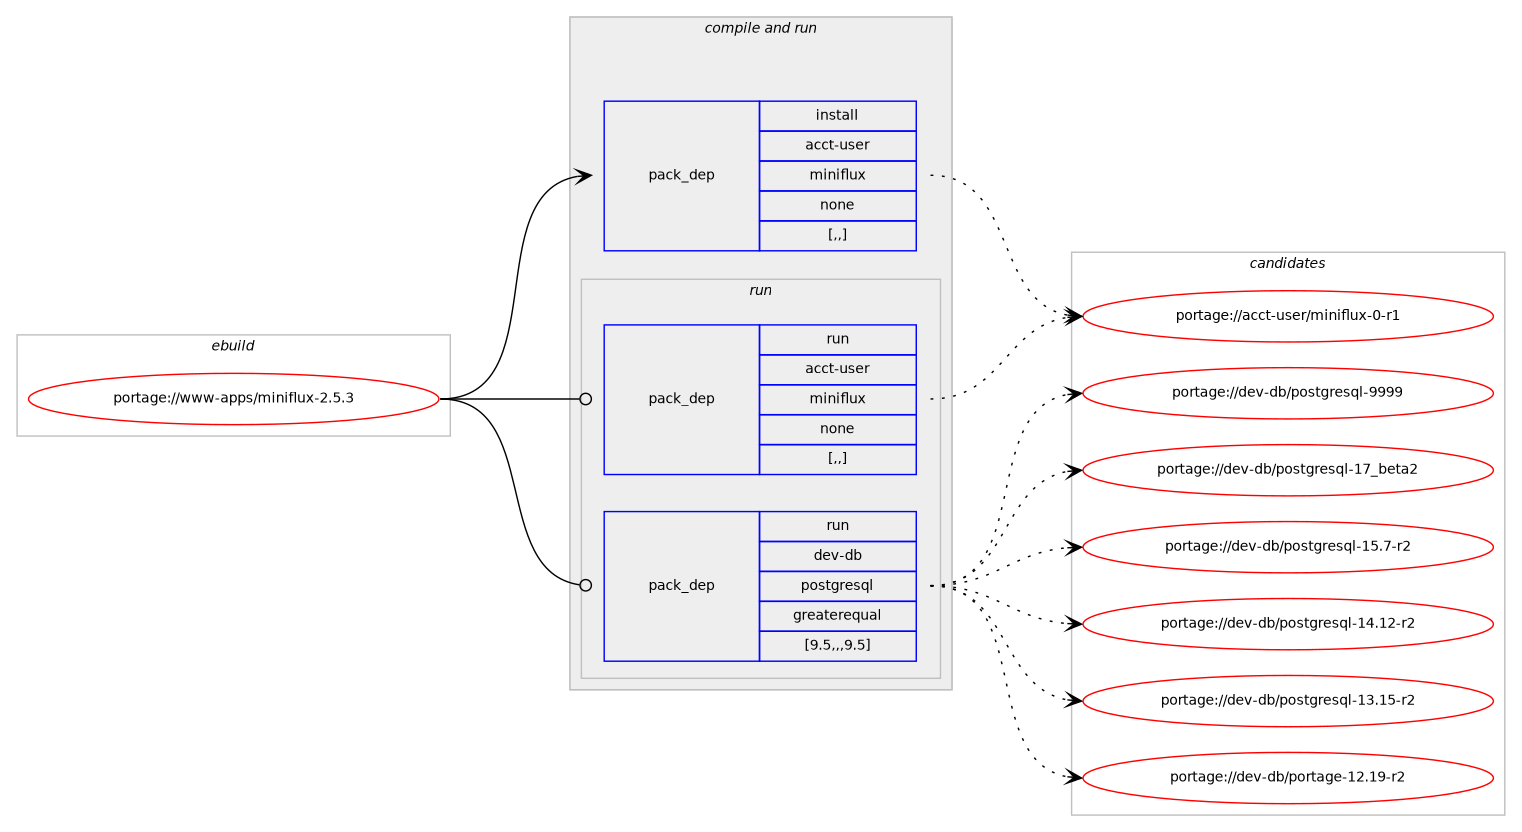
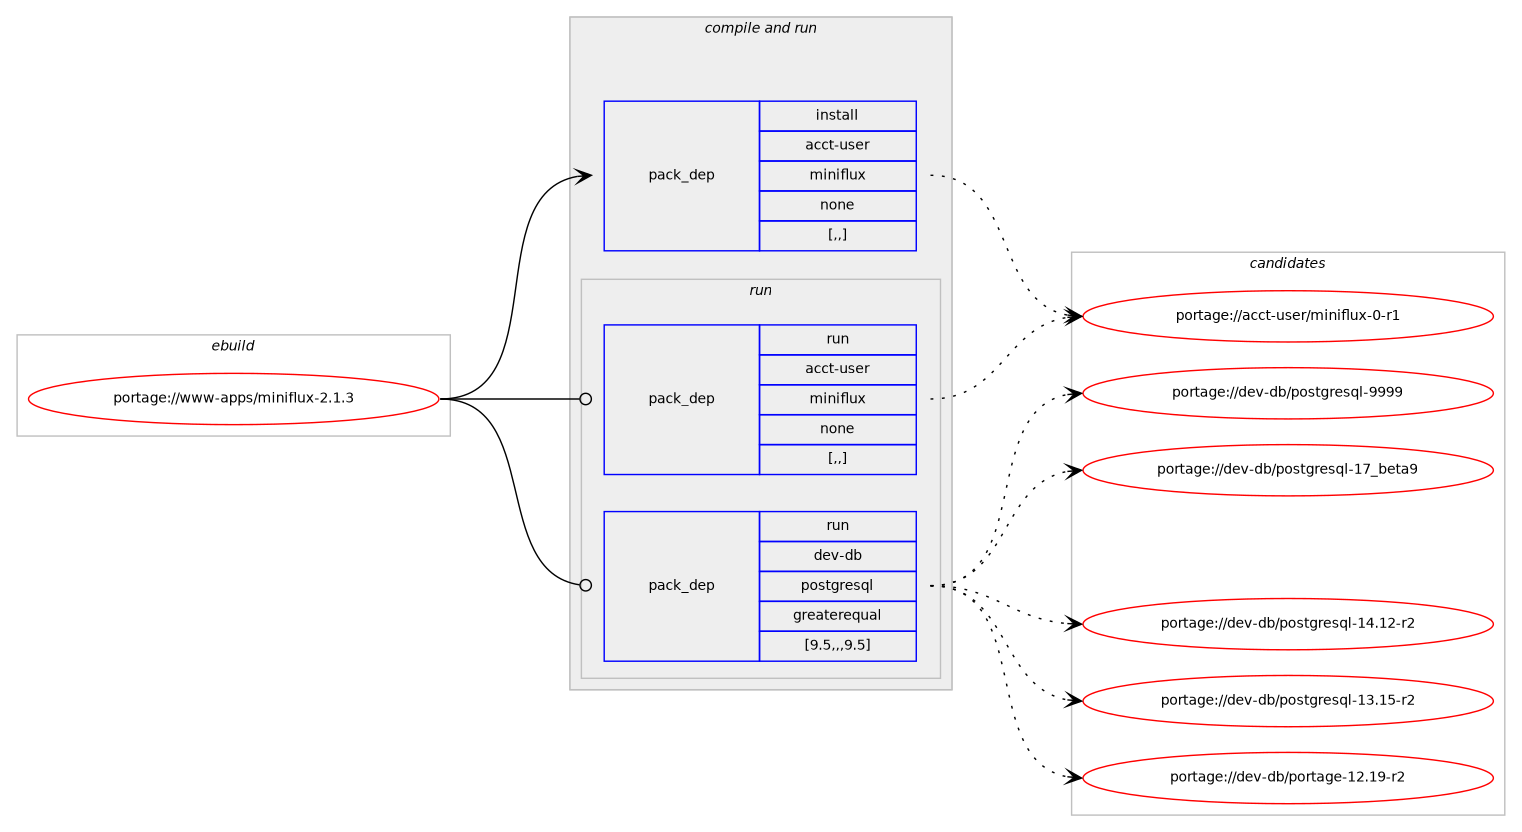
(234, 399) -> (234, 399)
(1288, 470) -> (1288, 470)
(1288, 547) -> none
